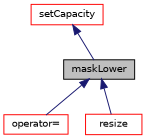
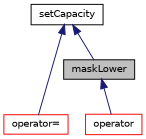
(67, 15) -> (67, 15)
(64, 100) -> (50, 75)
(114, 124) -> (114, 124)
